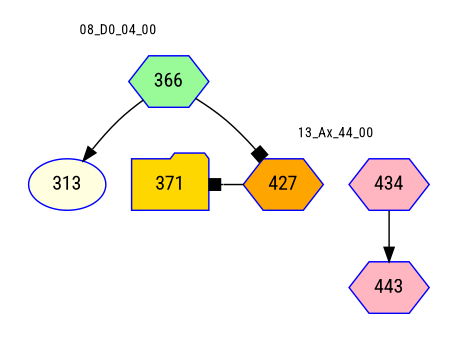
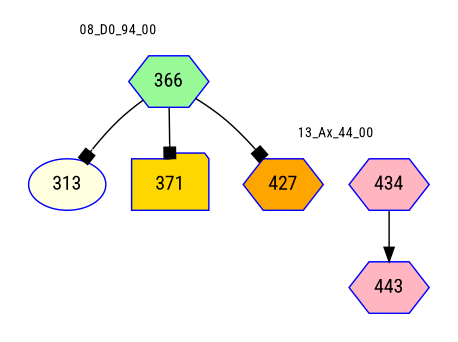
(119, 31) -> (119, 31)
(116, 123) -> (116, 123)
(234, 185) -> (169, 126)
